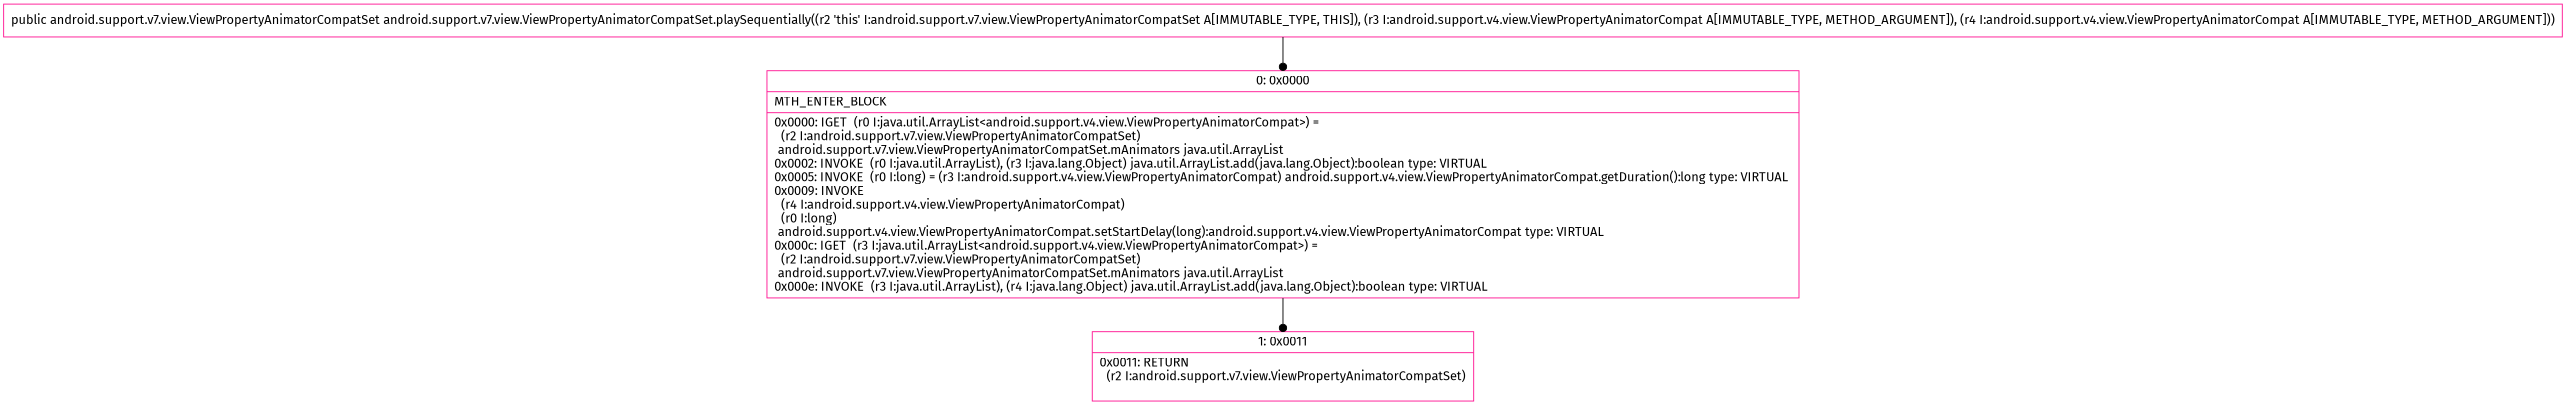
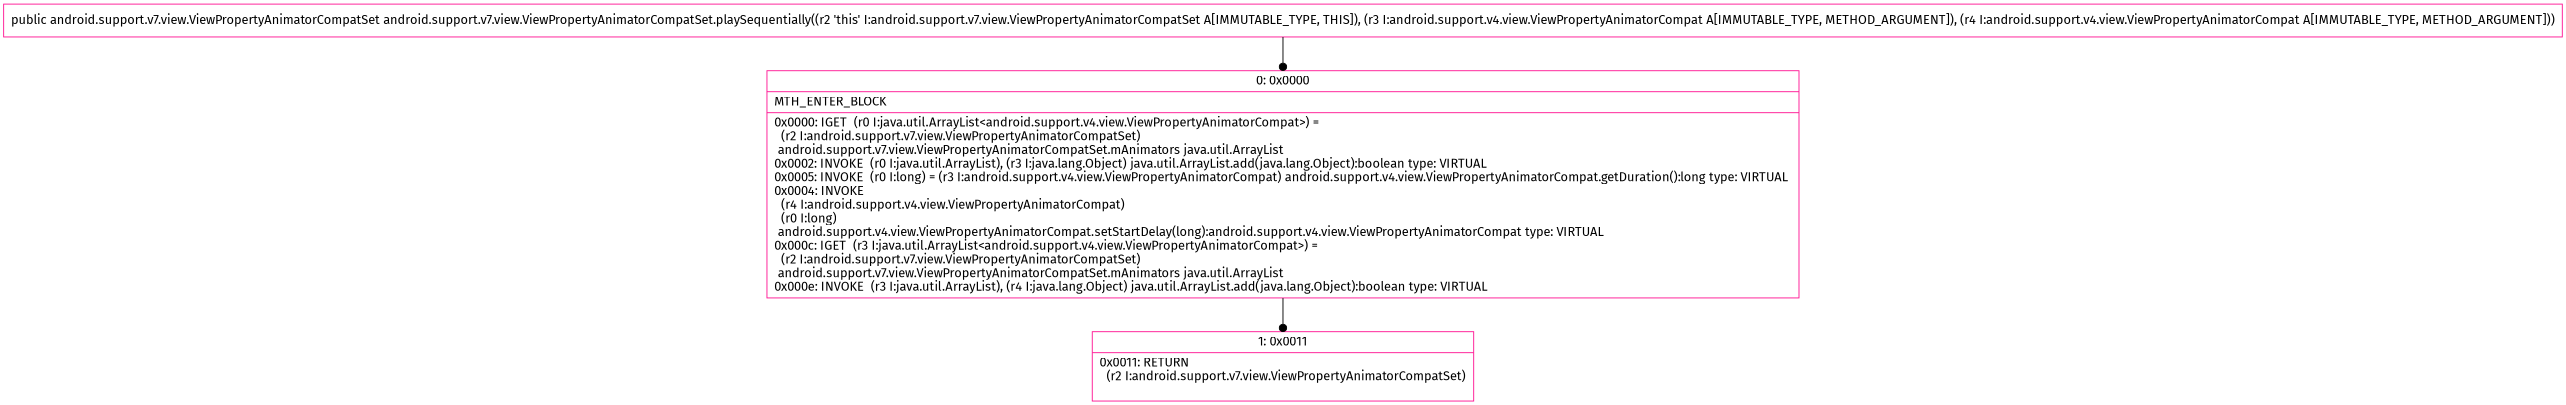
(823, 191) -> (823, 191)
